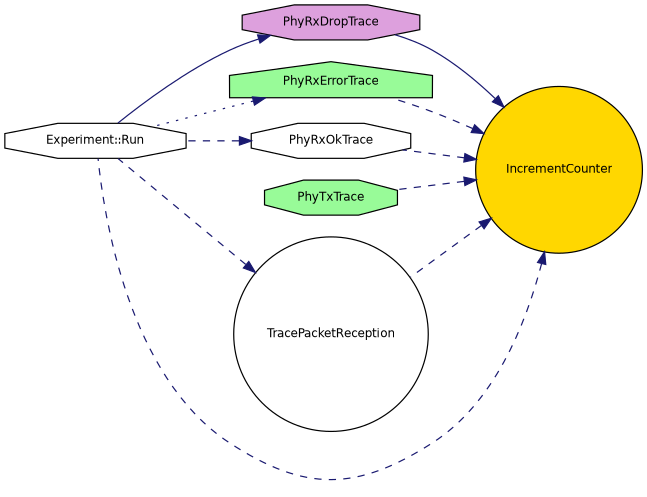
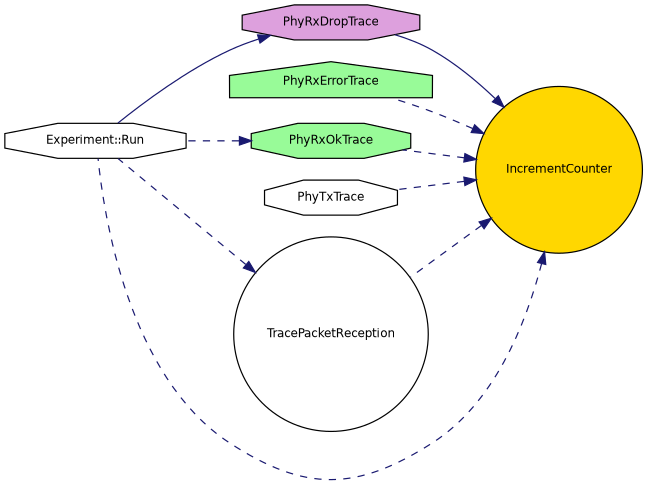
(203, 114) -> none
(331, 141) -> (331, 141)
(331, 198) -> (331, 198)
